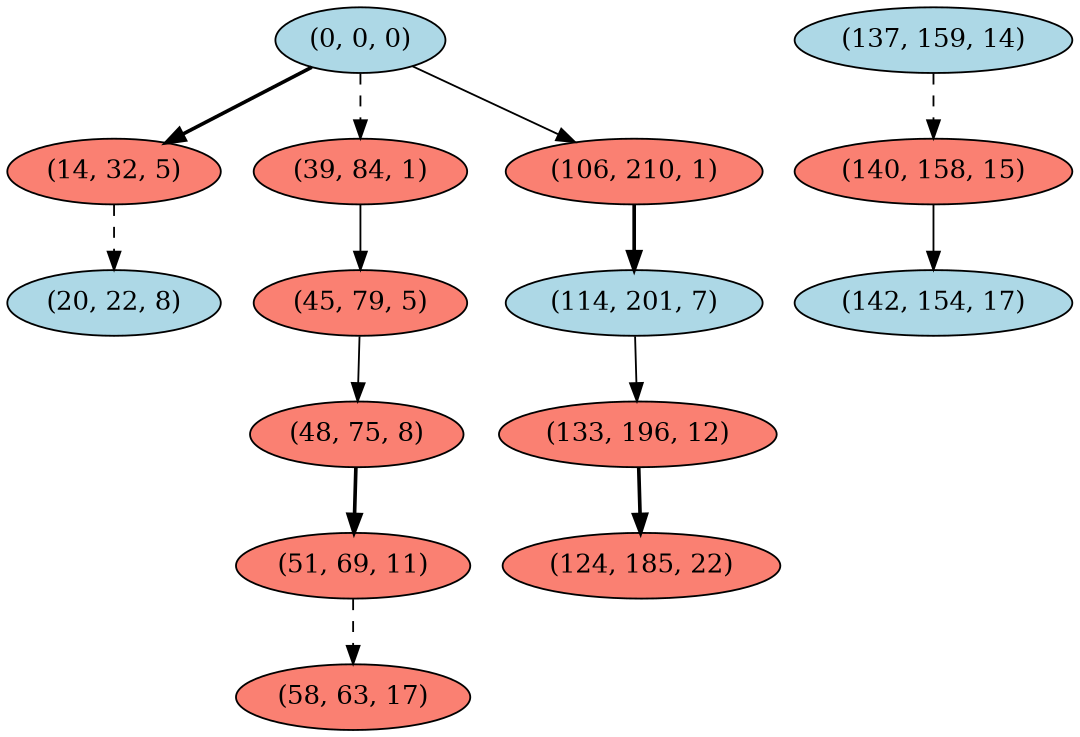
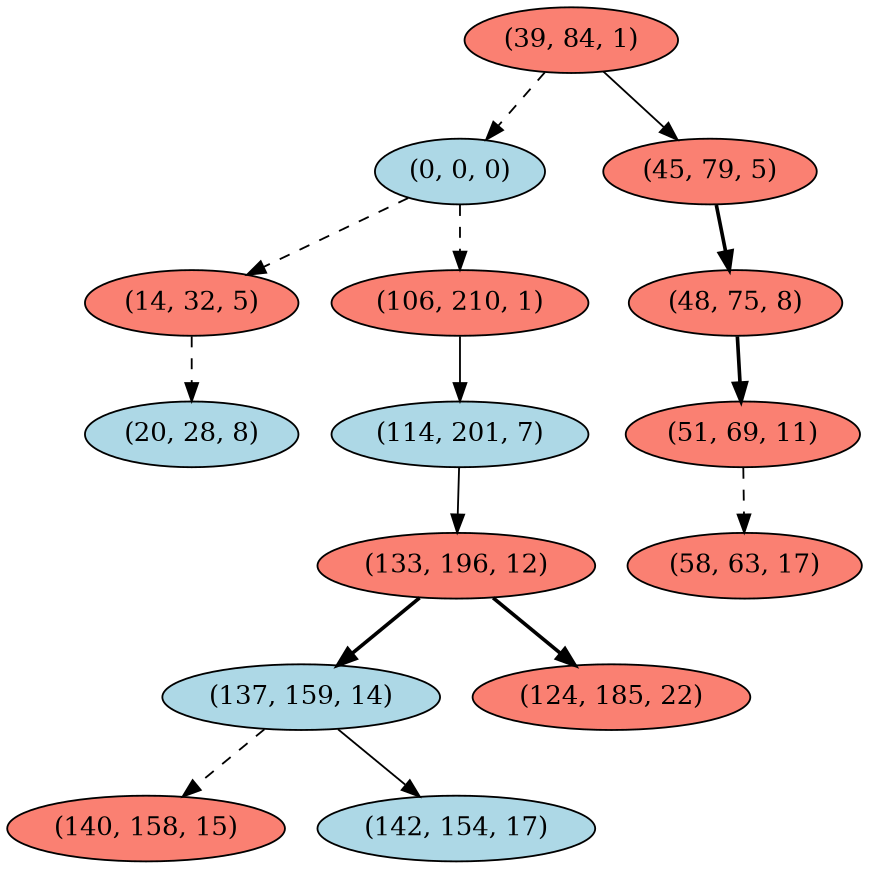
(360, 97) -> (522, 99)
(485, 100) -> (460, 228)
(247, 101) -> (336, 232)
(634, 228) -> (460, 360)
(933, 228) -> (372, 757)
(114, 303) -> (192, 434)
(359, 360) -> (721, 228)
none -> (386, 626)
